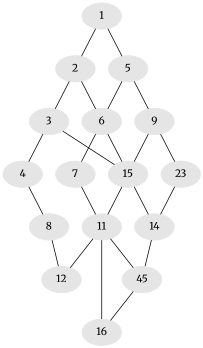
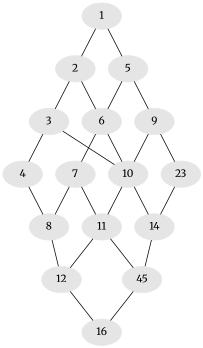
(128, 174) -> (128, 174)
none -> (62, 201)
(102, 280) -> (82, 306)
